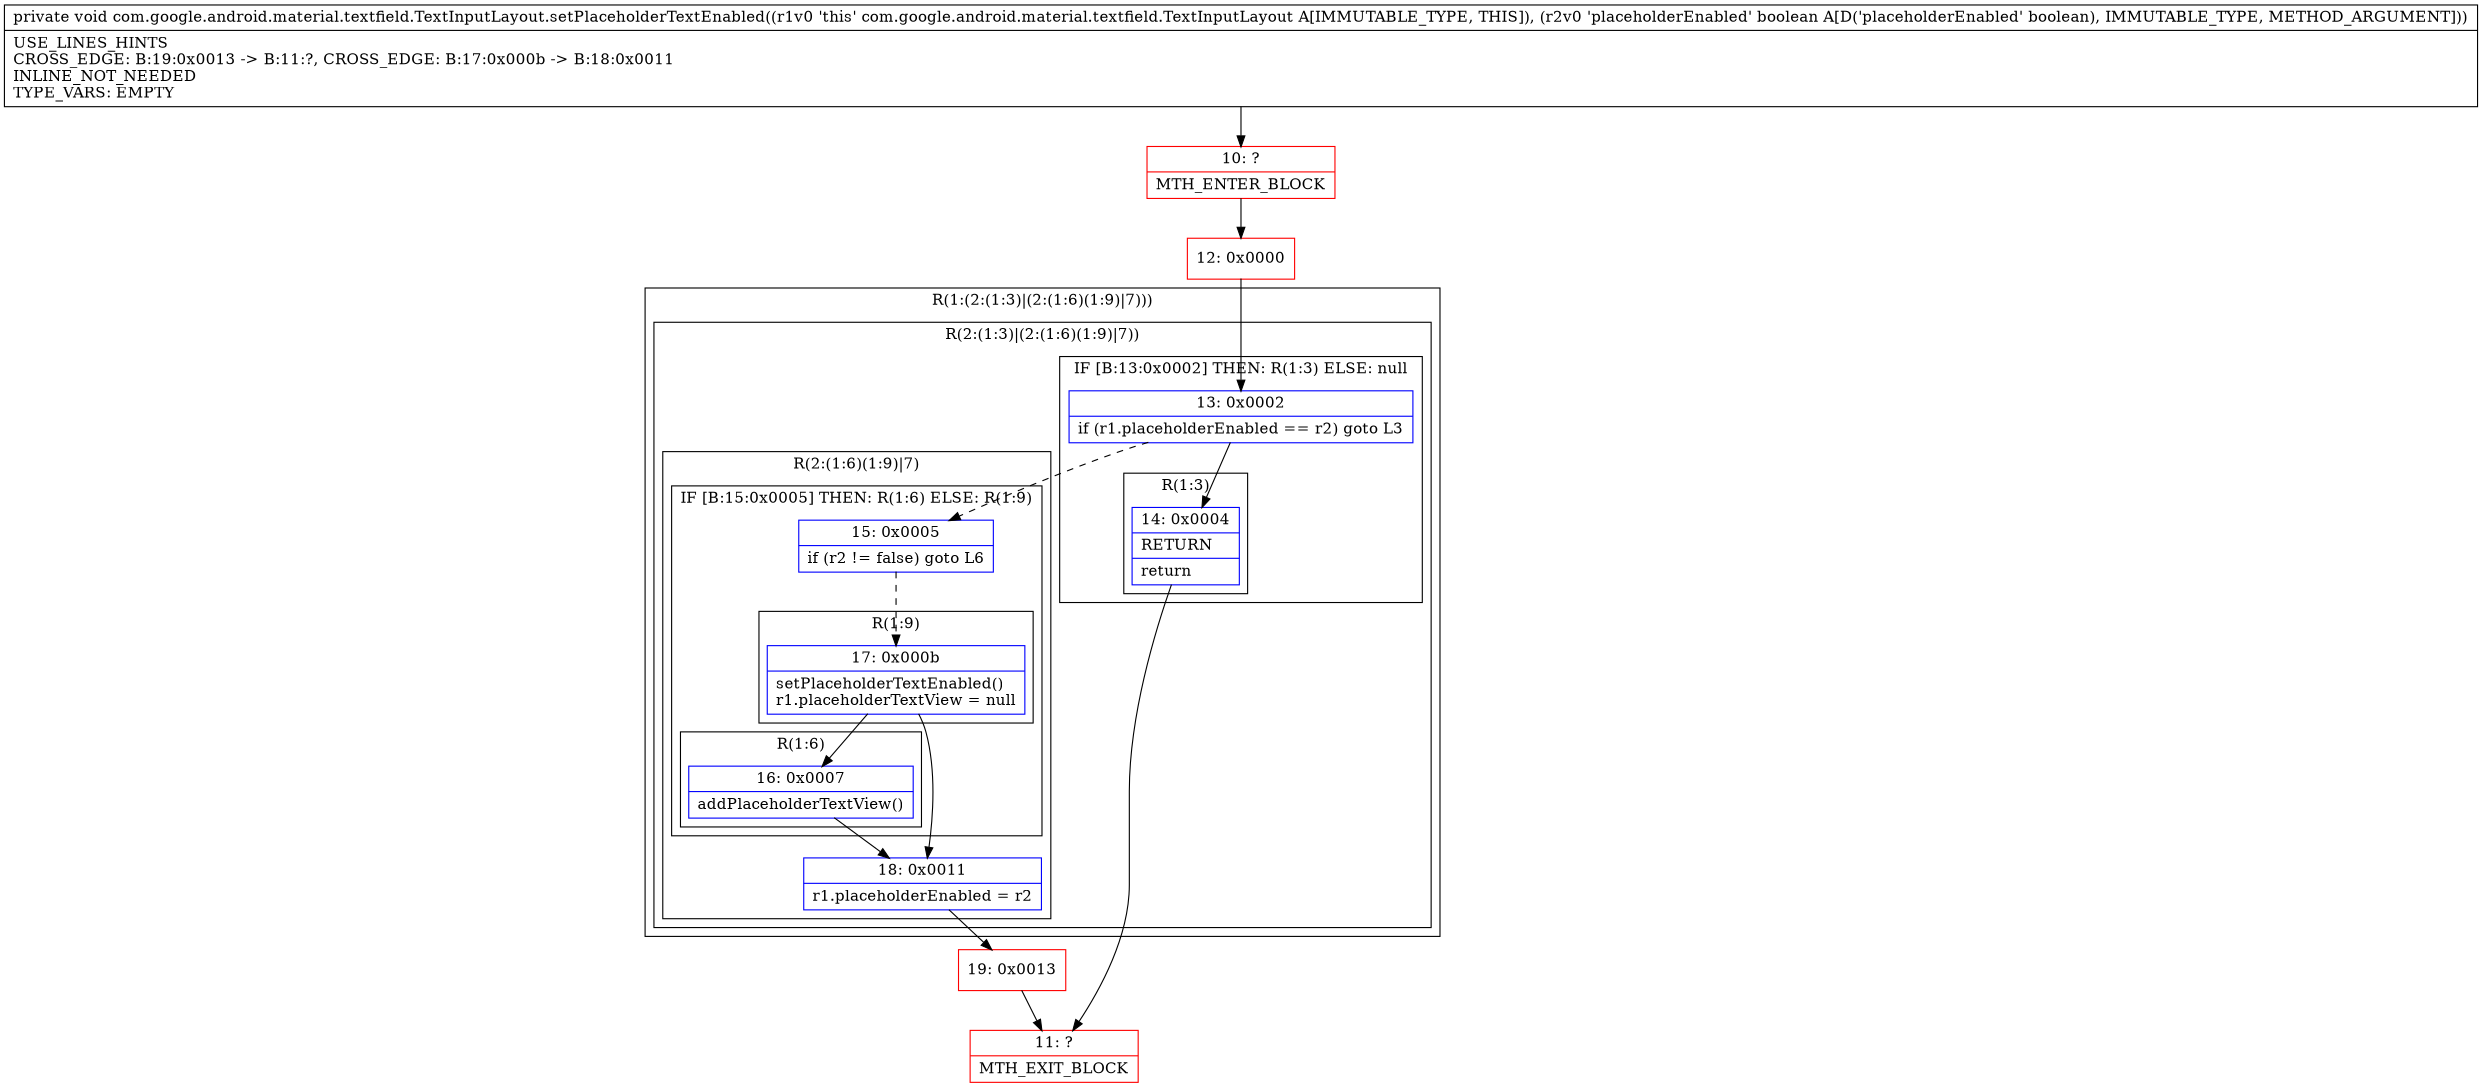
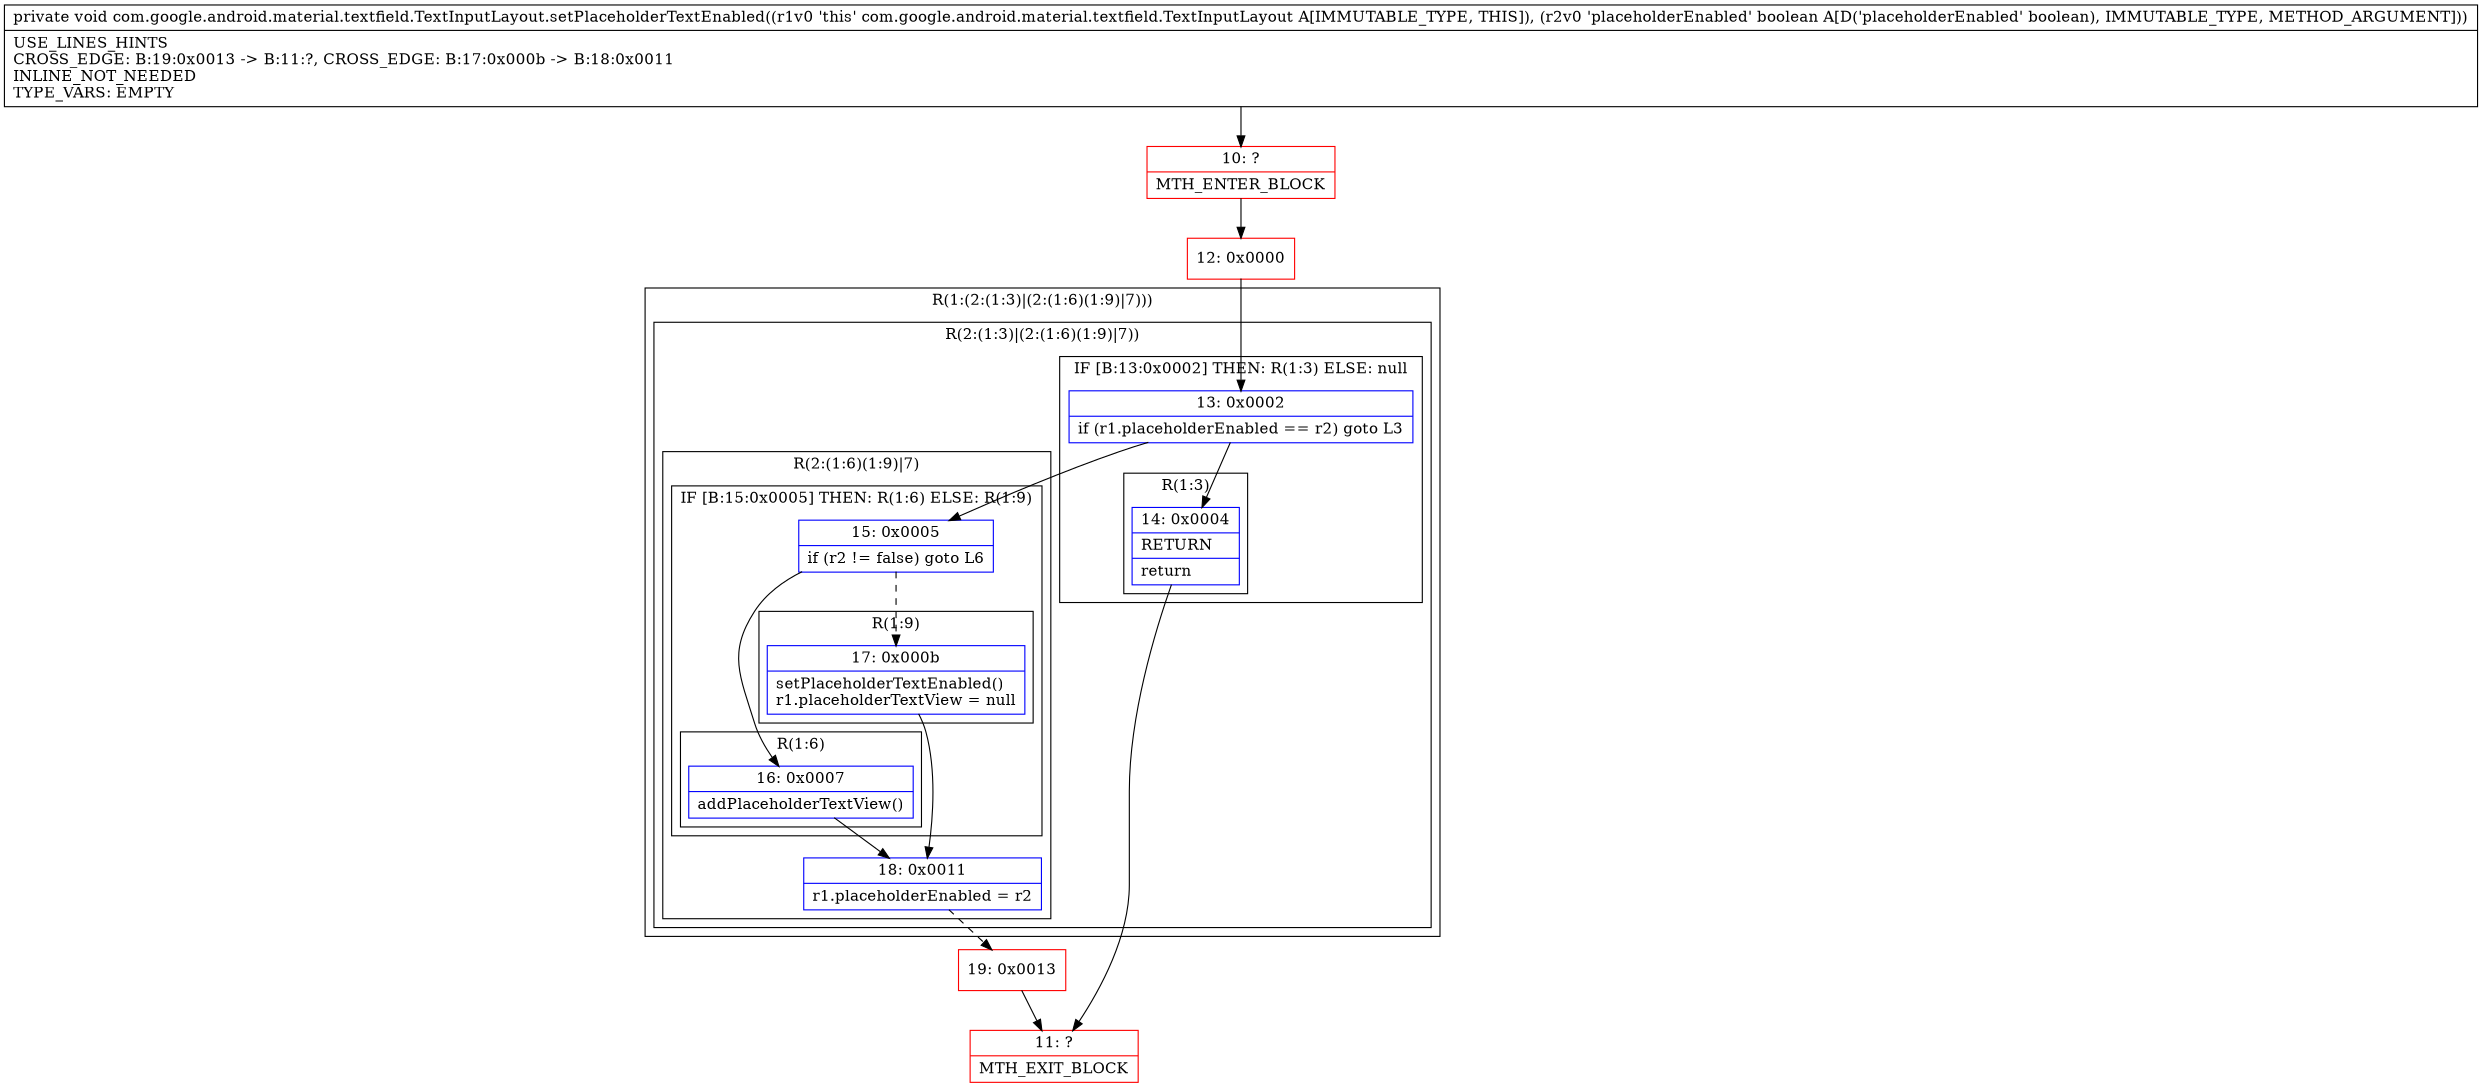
(1067, 471) -> (1067, 471)
(846, 739) -> (739, 655)
(966, 926) -> (966, 926)
